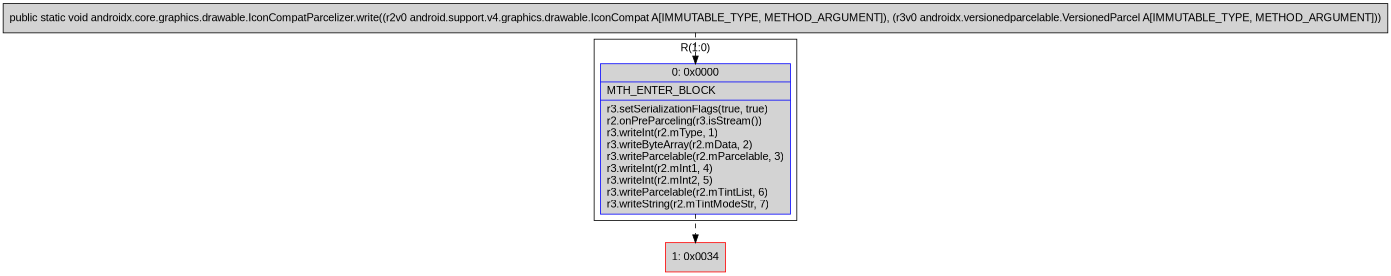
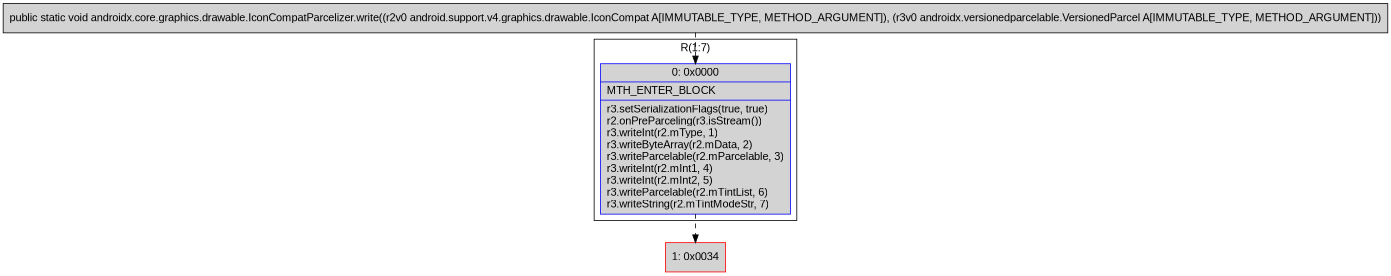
(695, 48) -> (695, 48)
